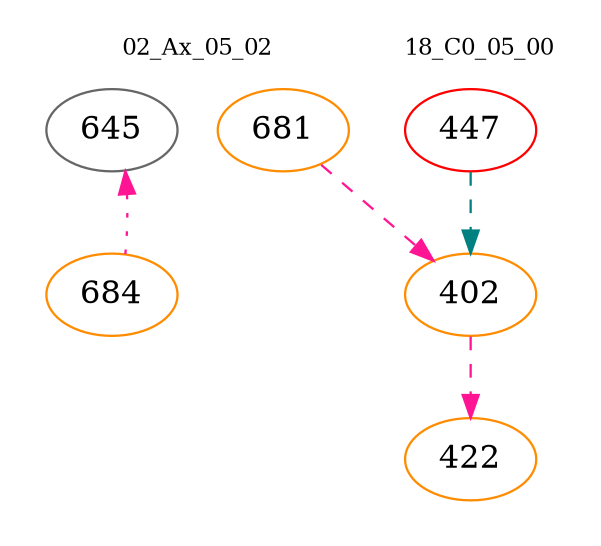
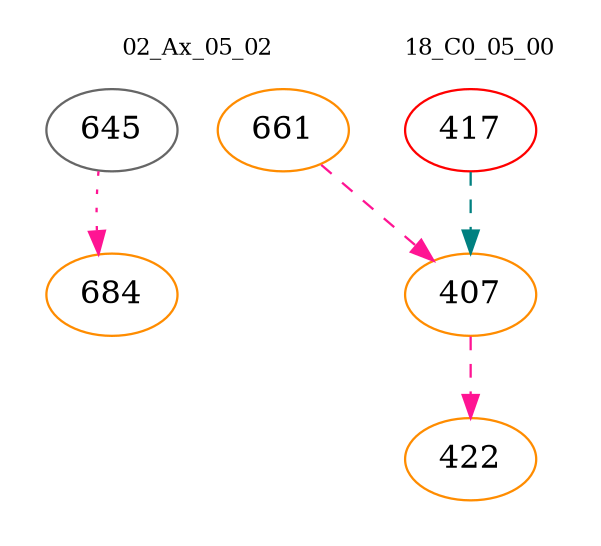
(283, 130) -> (283, 130)
(471, 130) -> (471, 130)
(127, 224) -> (97, 201)
(471, 295) -> (471, 295)
